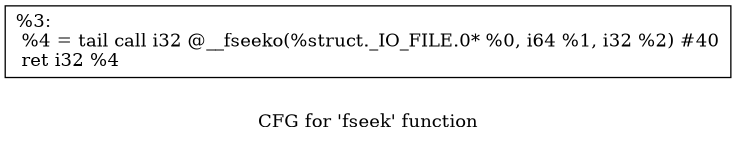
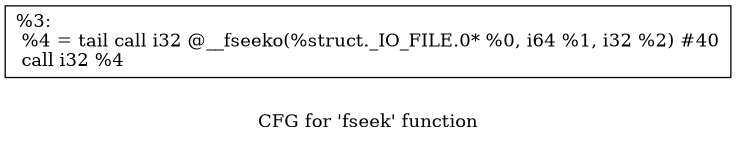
(68, 61) -> (70, 61)
